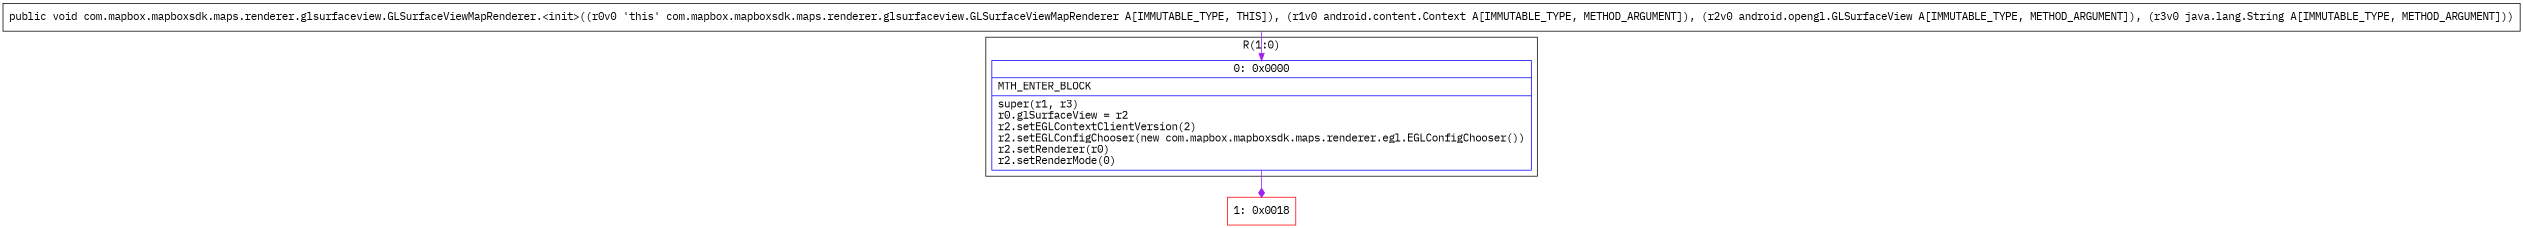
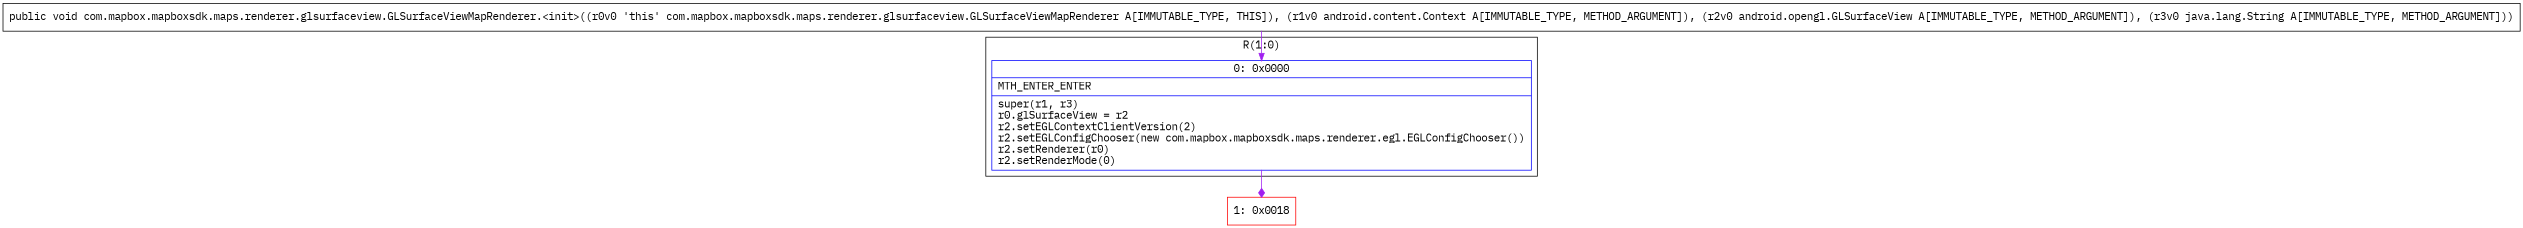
(1044, 86) -> (1044, 86)
